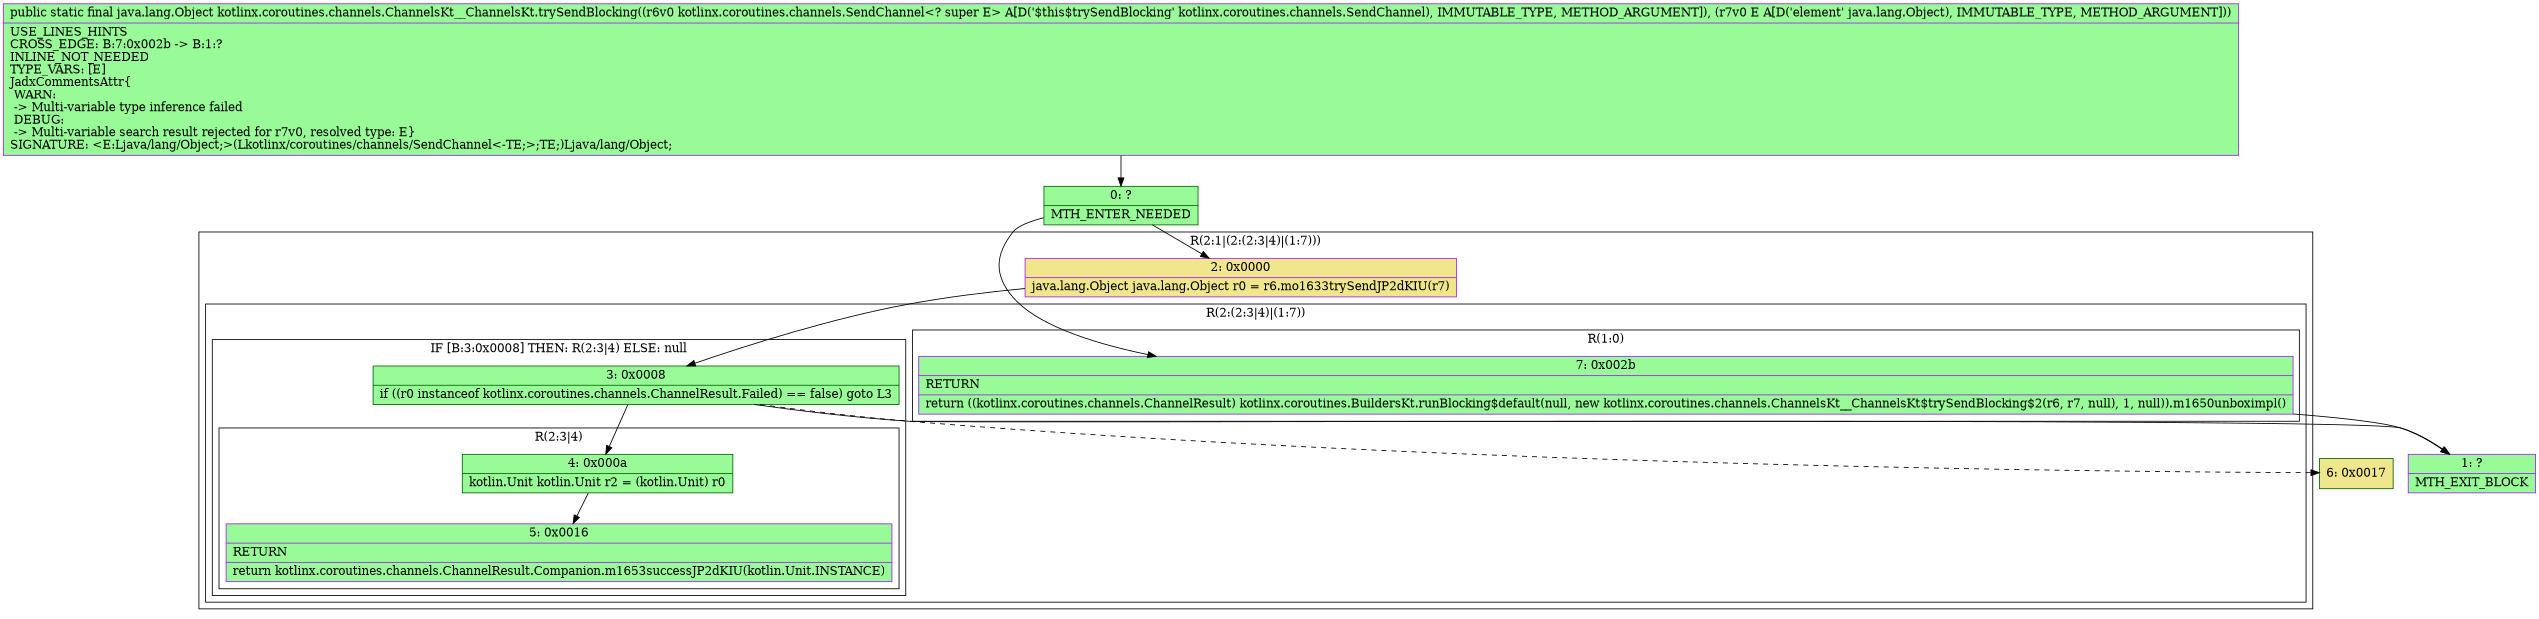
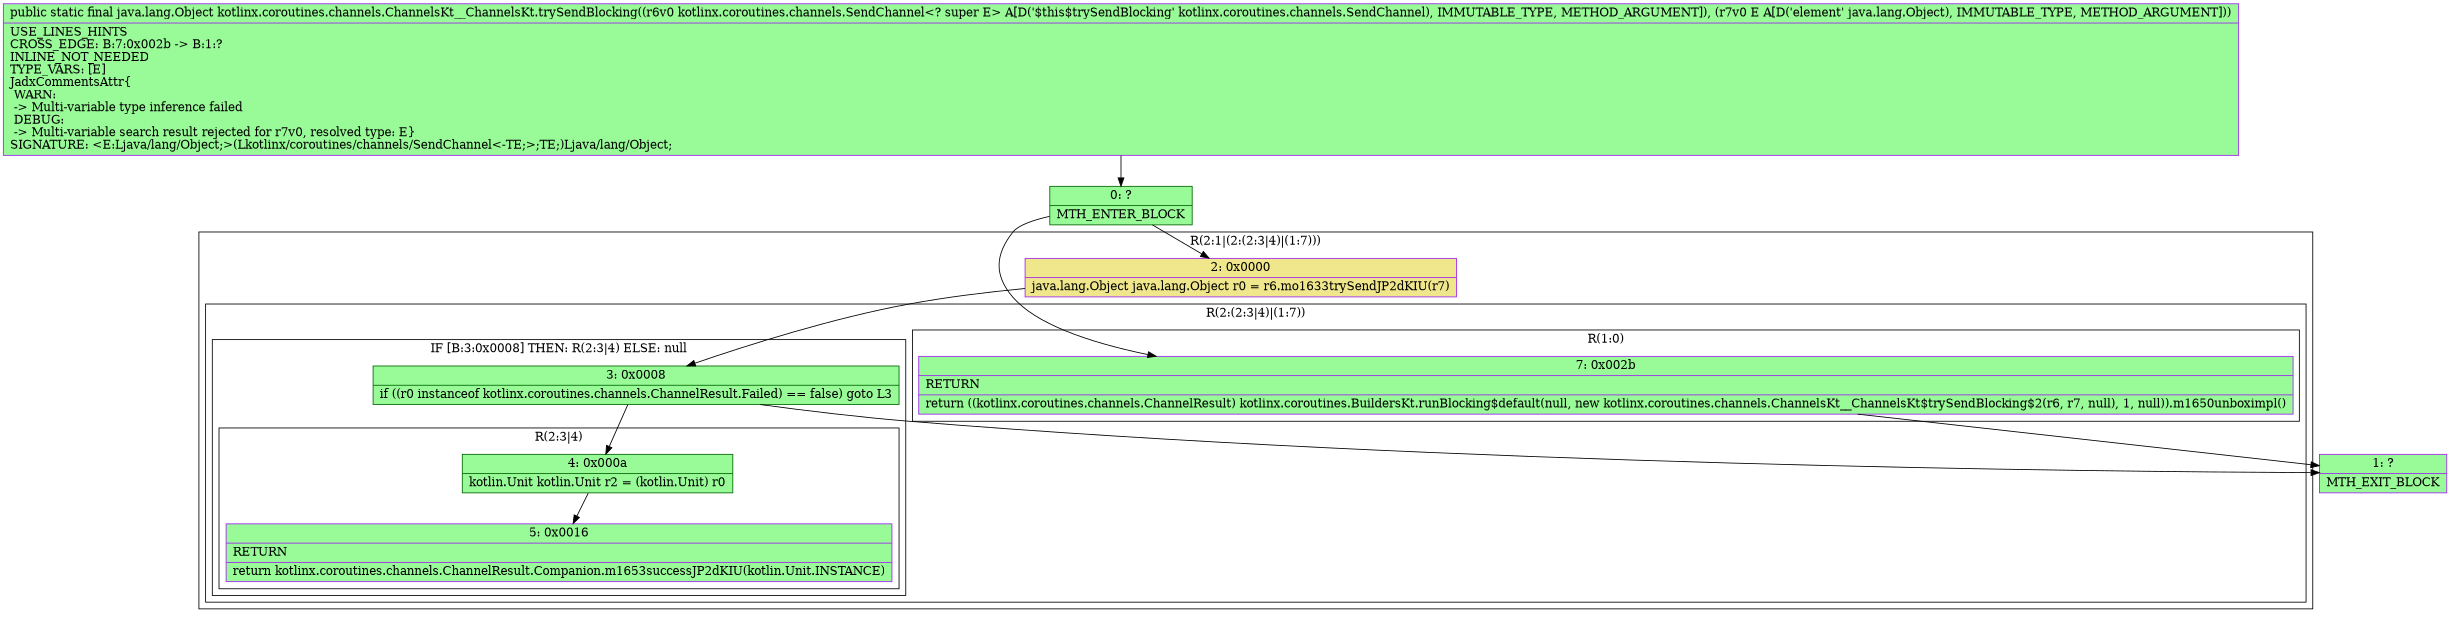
(1121, 215) -> (1121, 215)
(2356, 474) -> none
